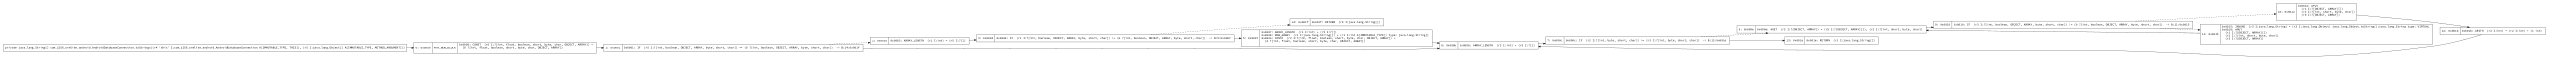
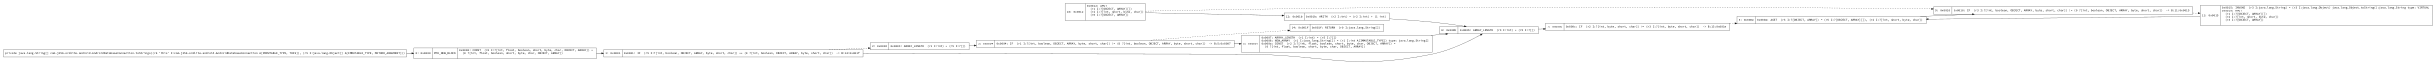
(2205, 18) -> (1538, 7)
(1832, 41) -> none
